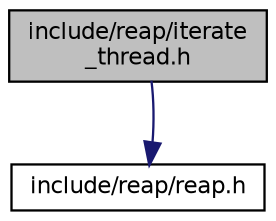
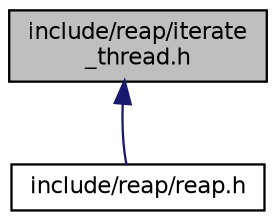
(153, 112) -> (123, 135)
